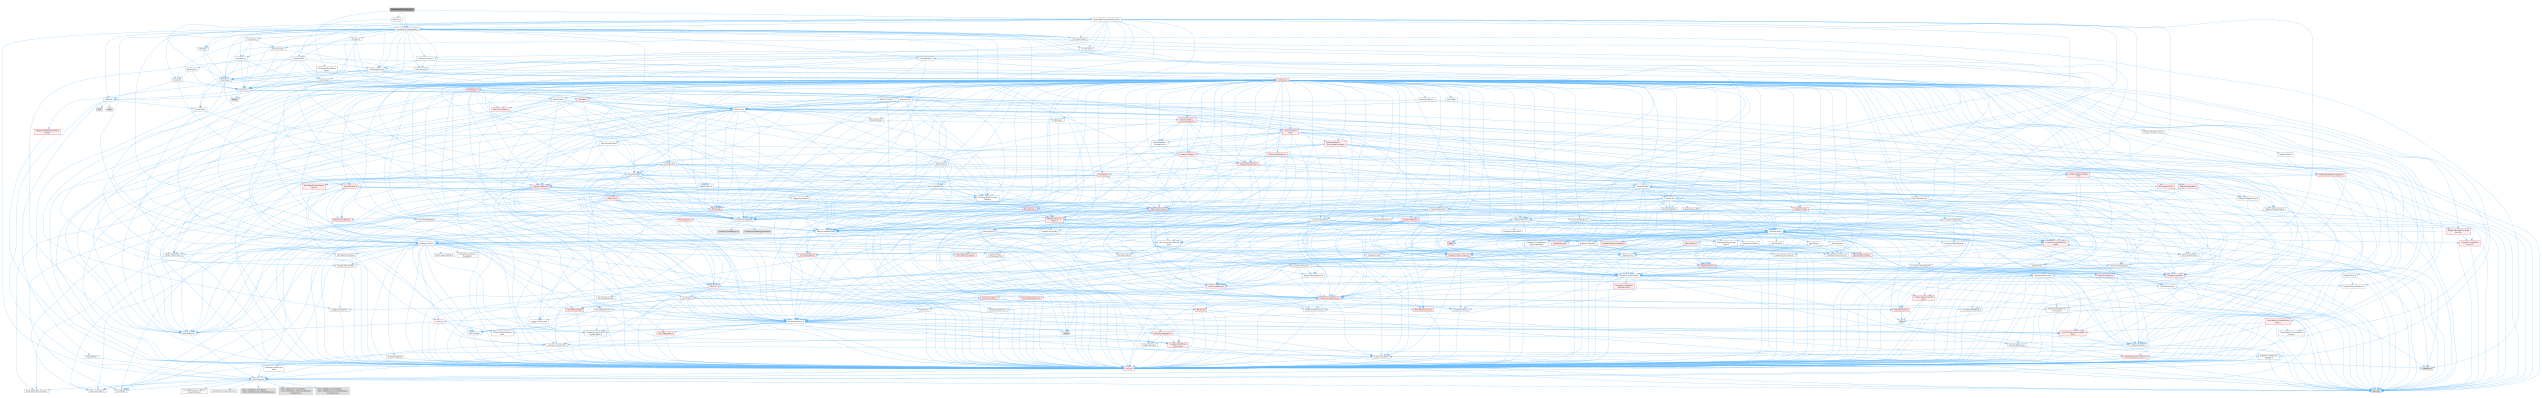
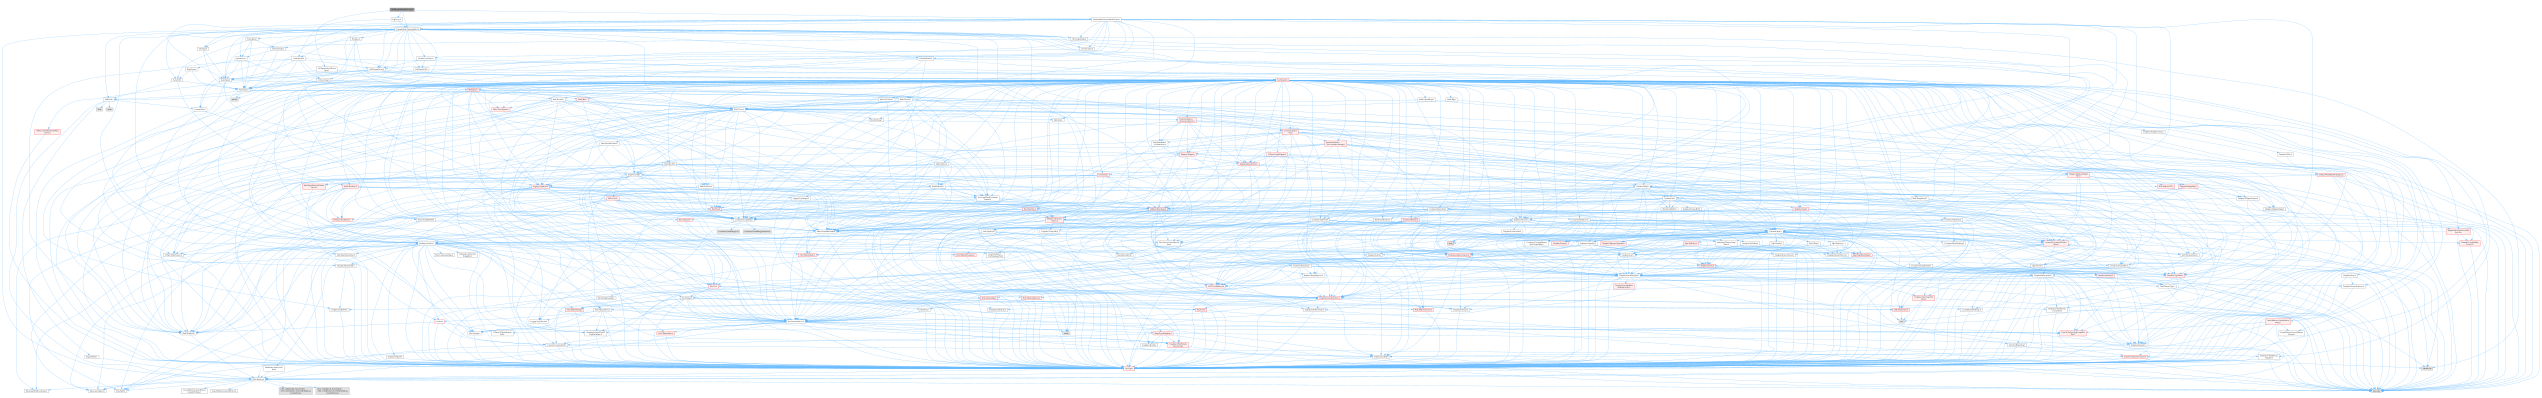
(258, 391) -> none
